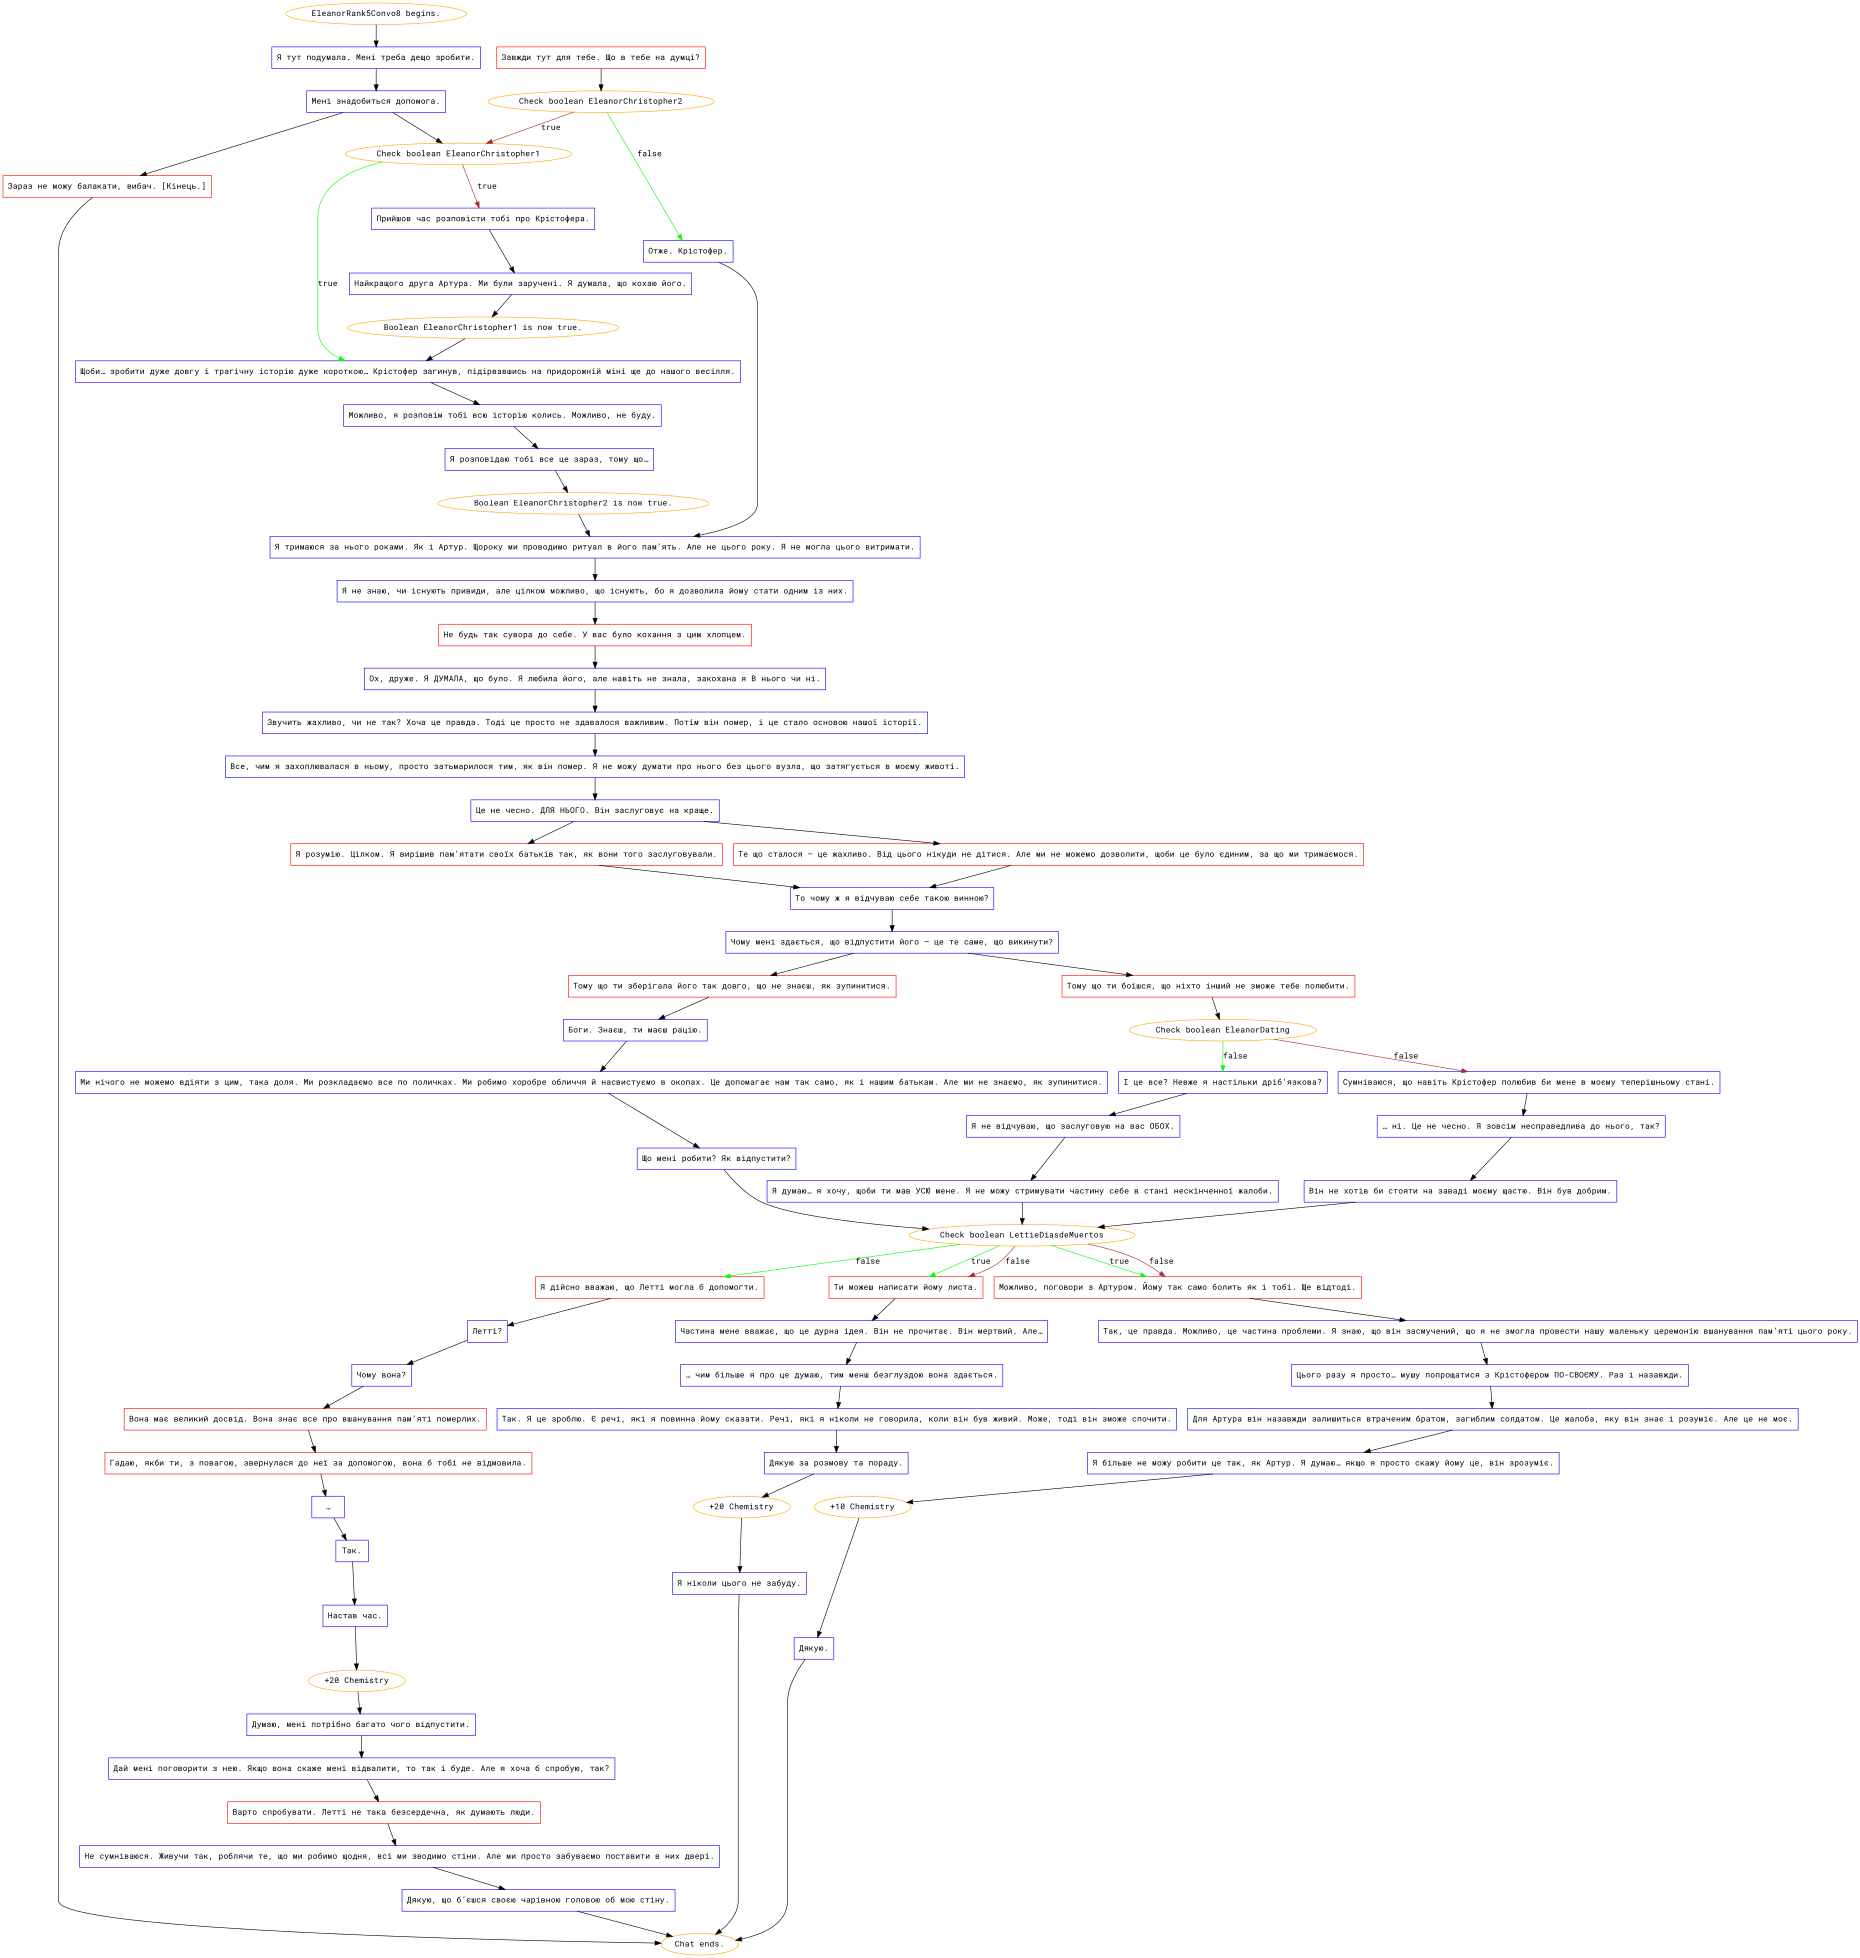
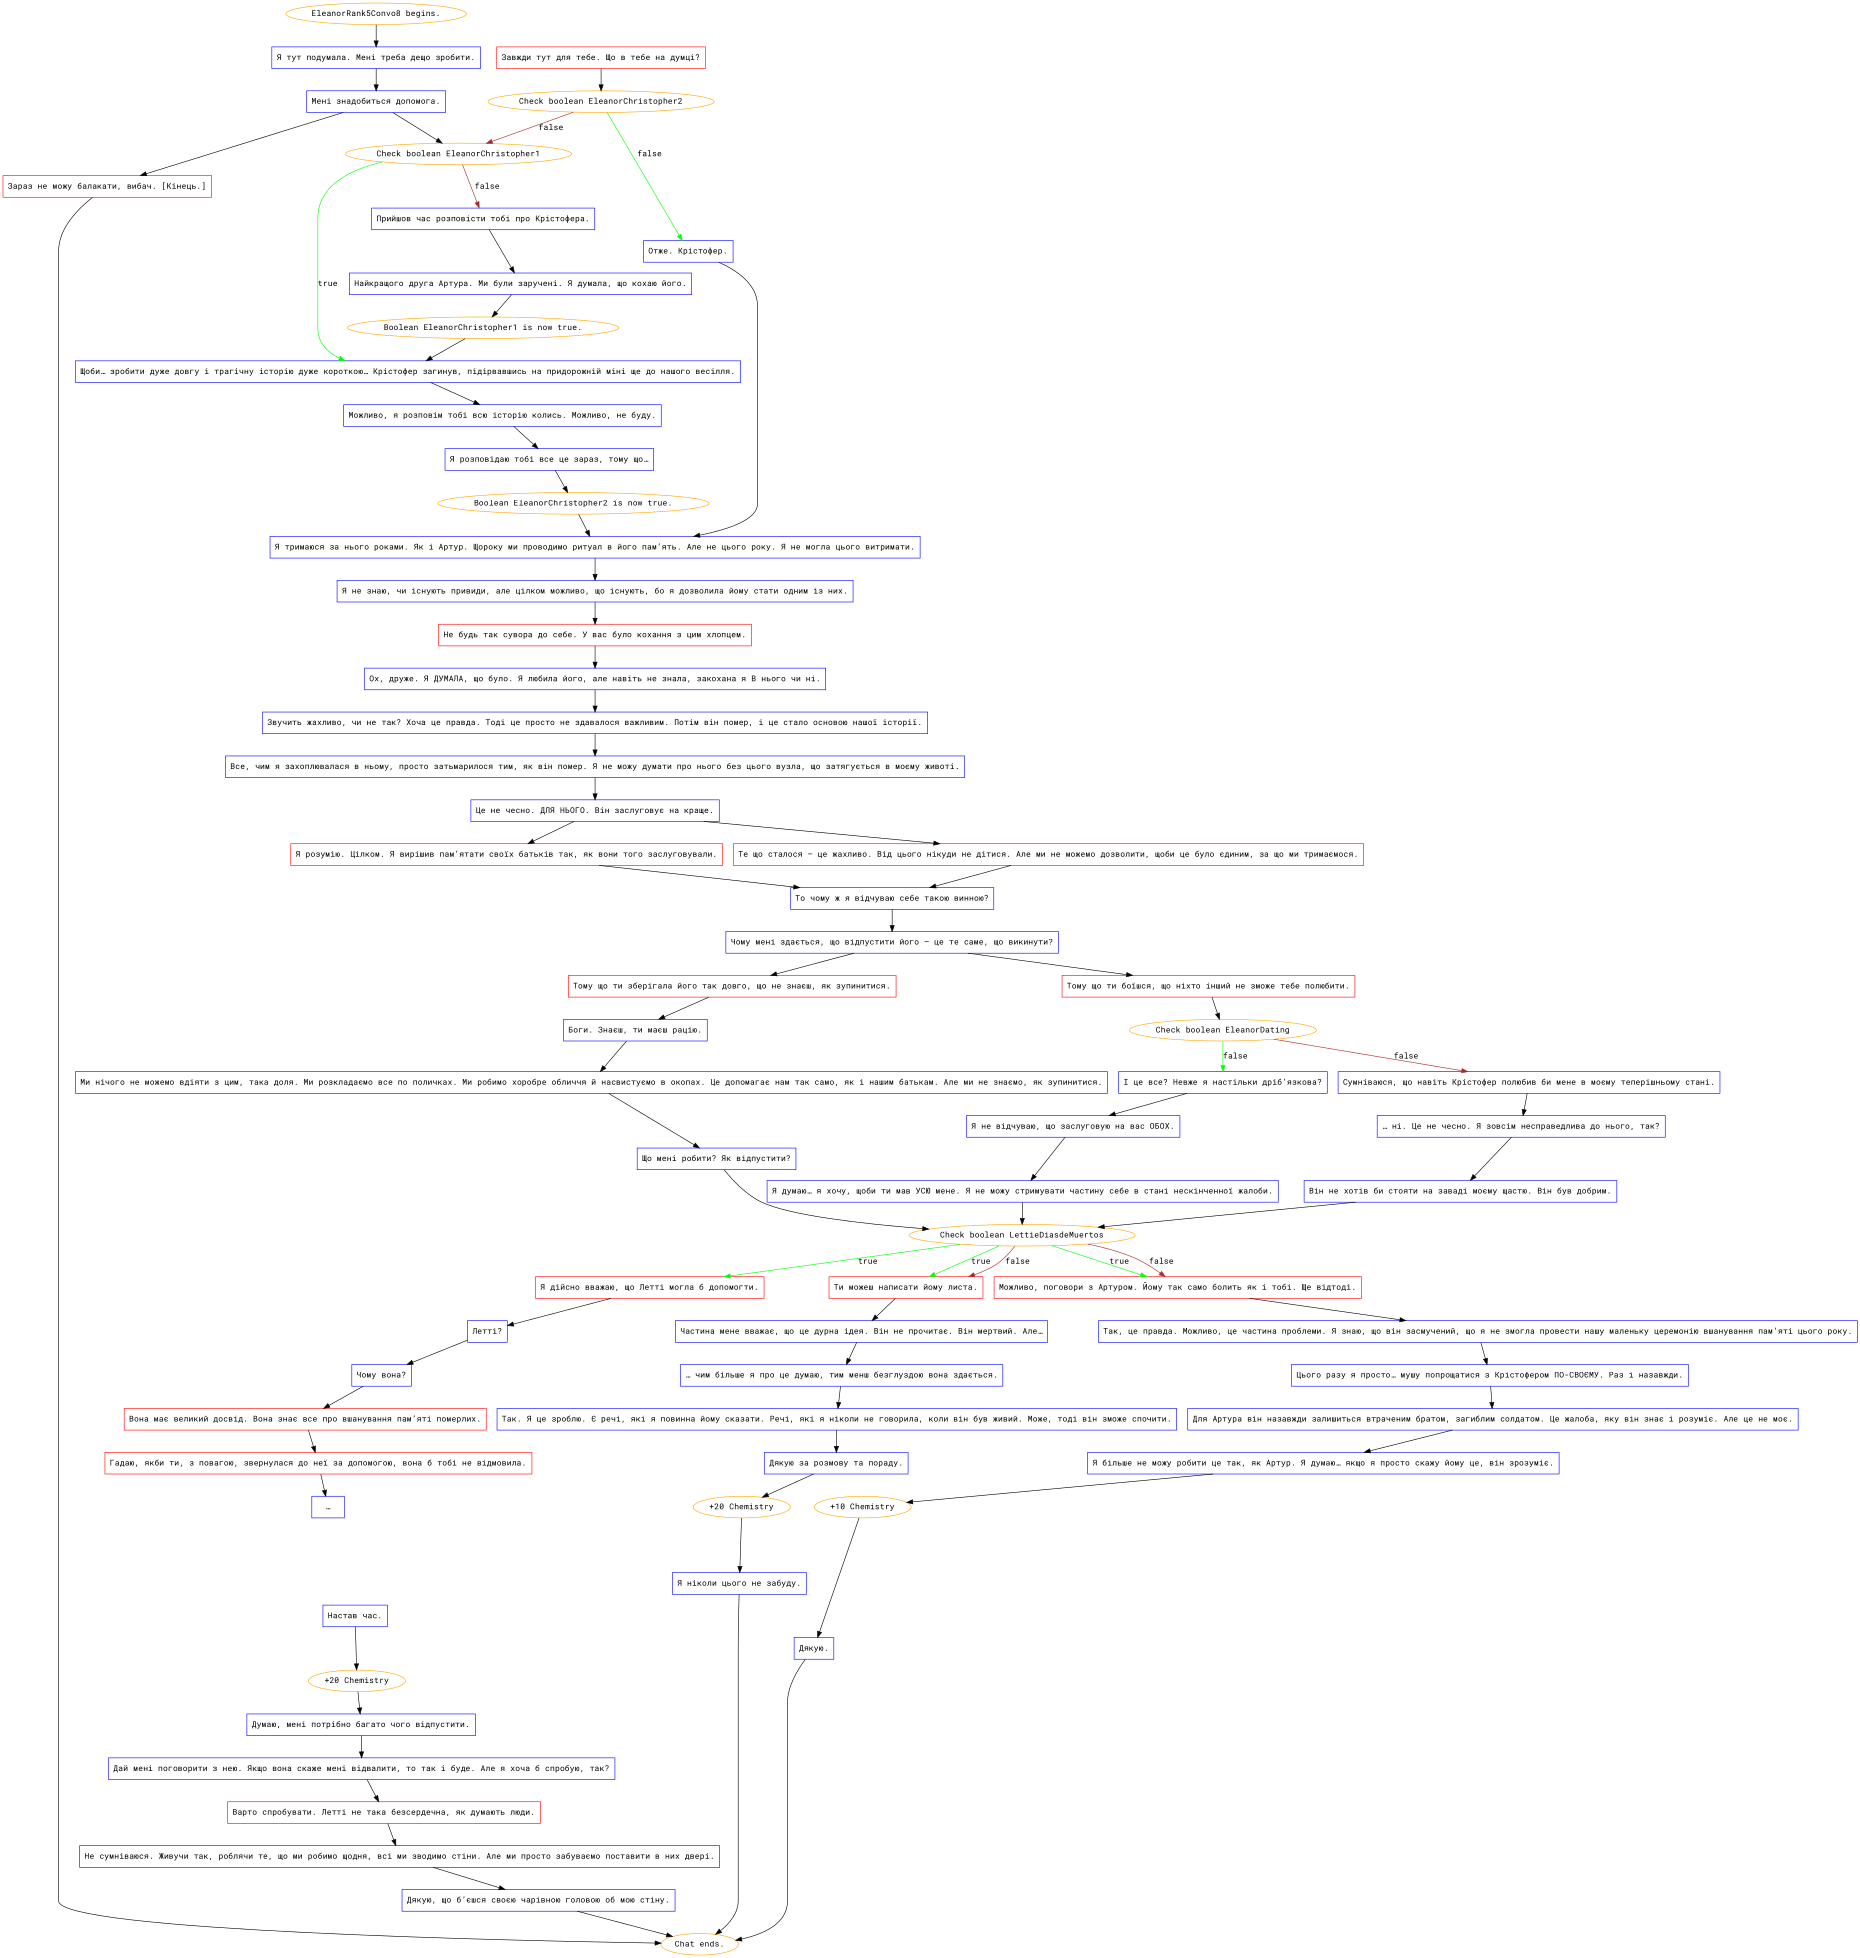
(551, 128) -> (551, 128)
(487, 186) -> (487, 186)
(868, 1261) -> (868, 1261)
(352, 1551) -> none
